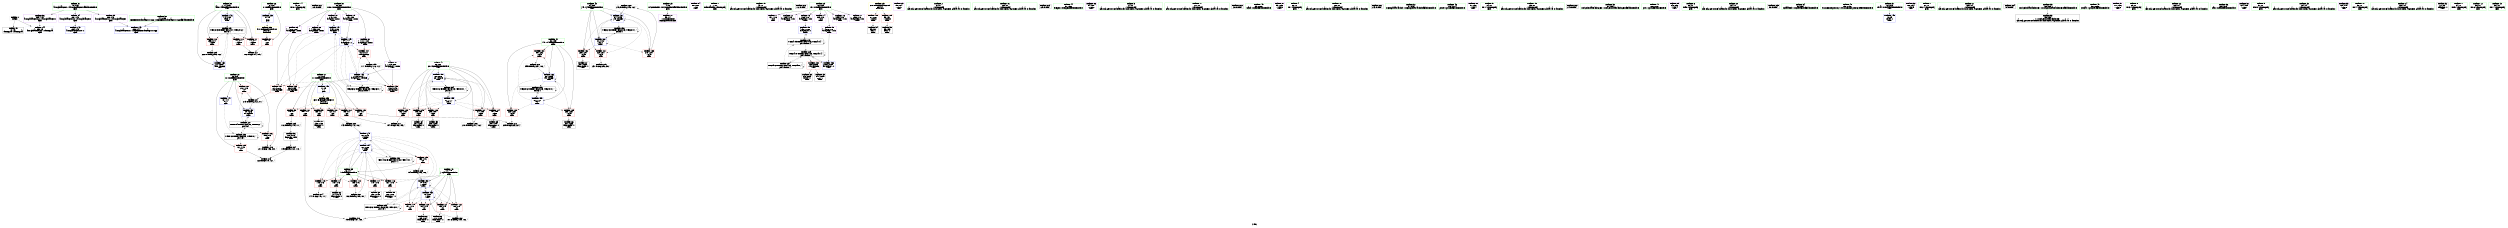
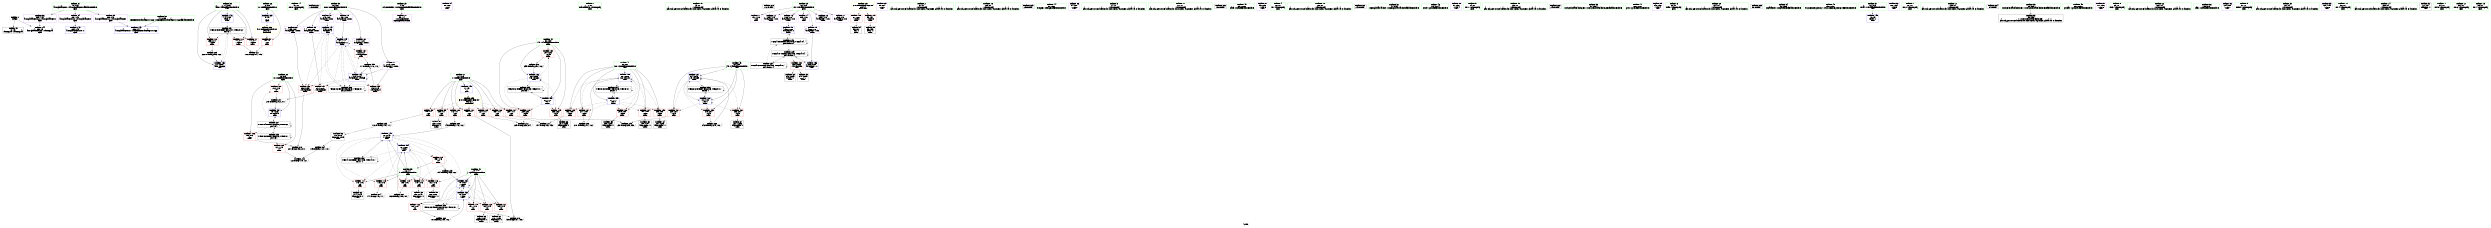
(226, 101) -> none
none -> (511, 113)
